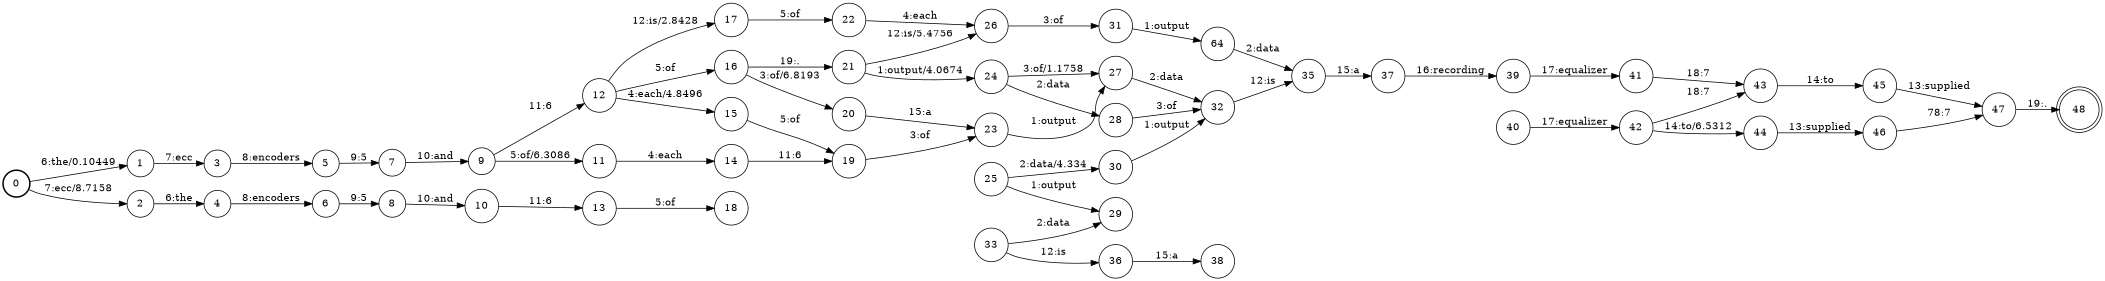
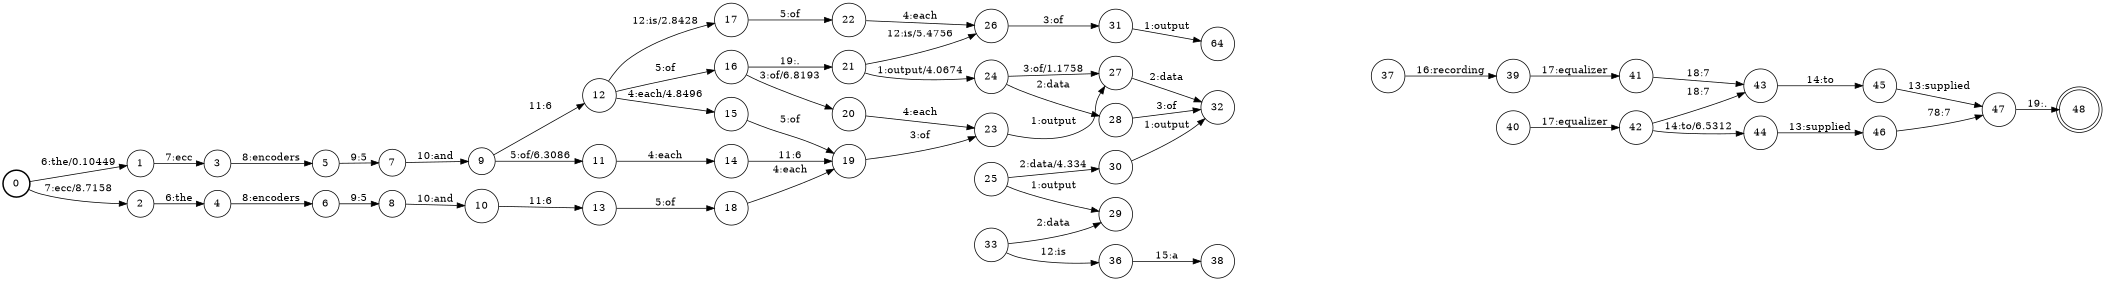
(1309, 76) -> none
(920, 112) -> (920, 112)
none -> (788, 189)
